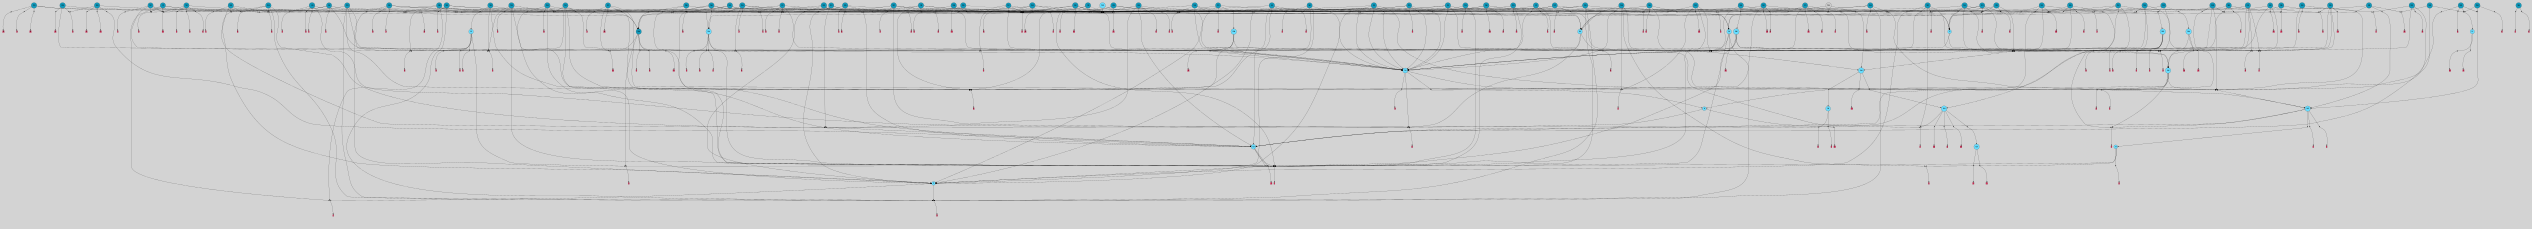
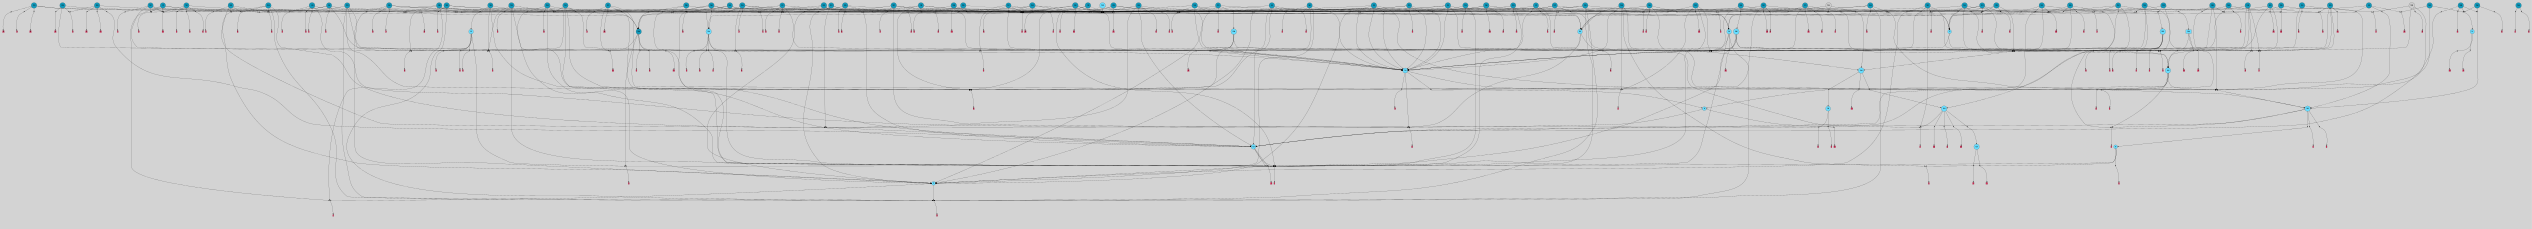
(2412, 5) -> (2412, 5)
(2189, 32) -> (2189, 32)
